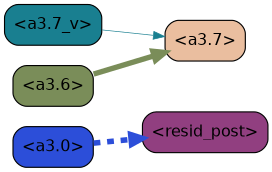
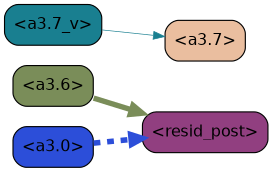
(124, 65) -> (113, 104)
